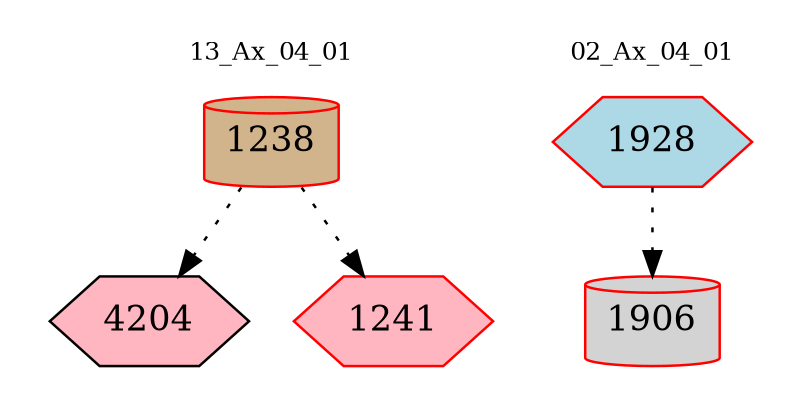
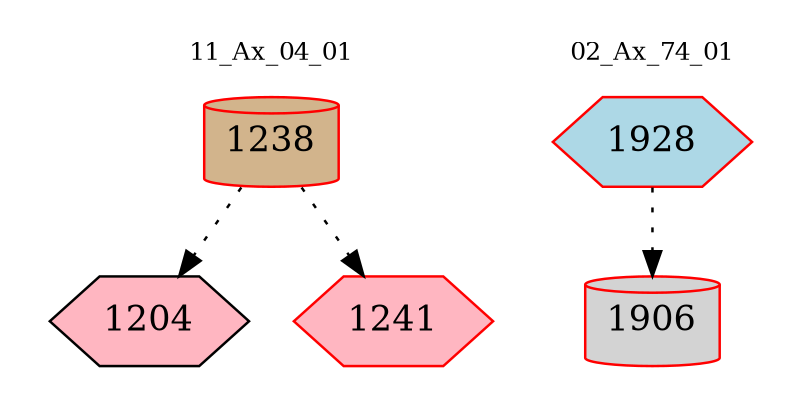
(271, 54) -> (271, 54)
(652, 54) -> (652, 54)
(149, 321) -> (149, 321)
